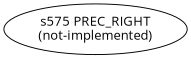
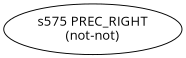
(96, 29) -> (93, 29)
